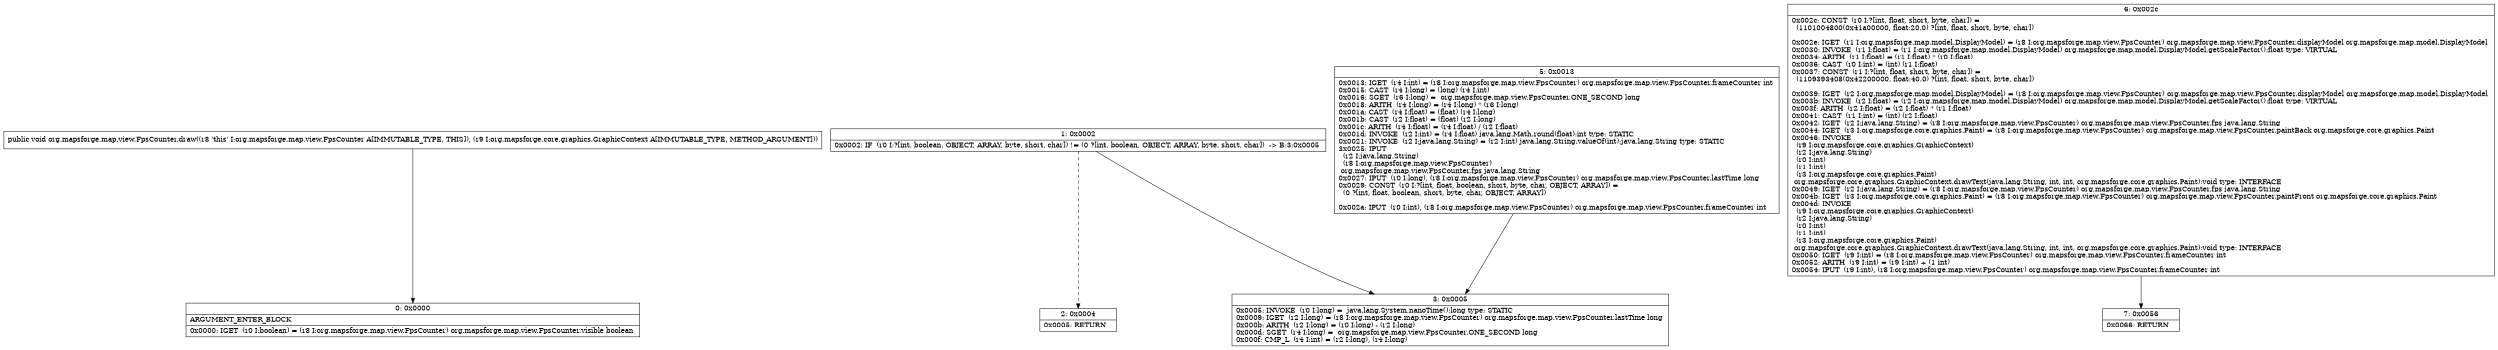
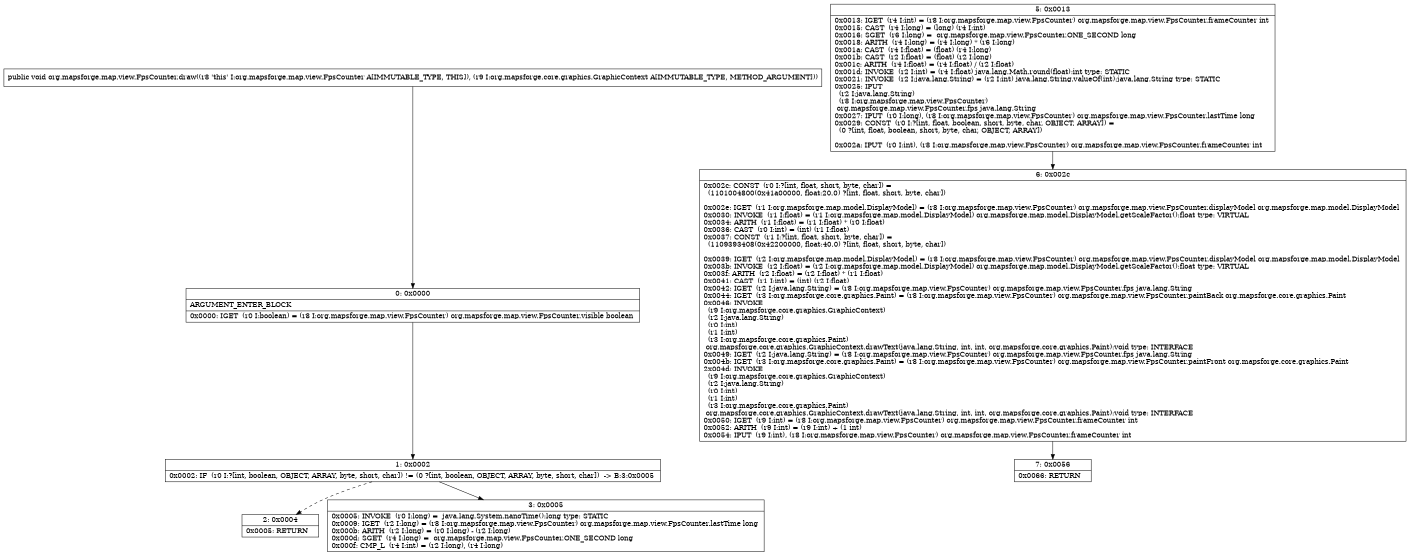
(1365, 149) -> (861, 87)
(1824, 204) -> (736, 369)
(1491, 252) -> (1053, 158)
none -> (413, 388)
